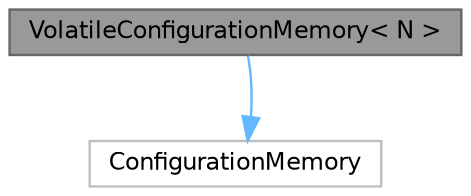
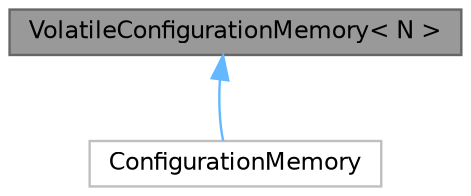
(251, 86) -> (220, 110)
